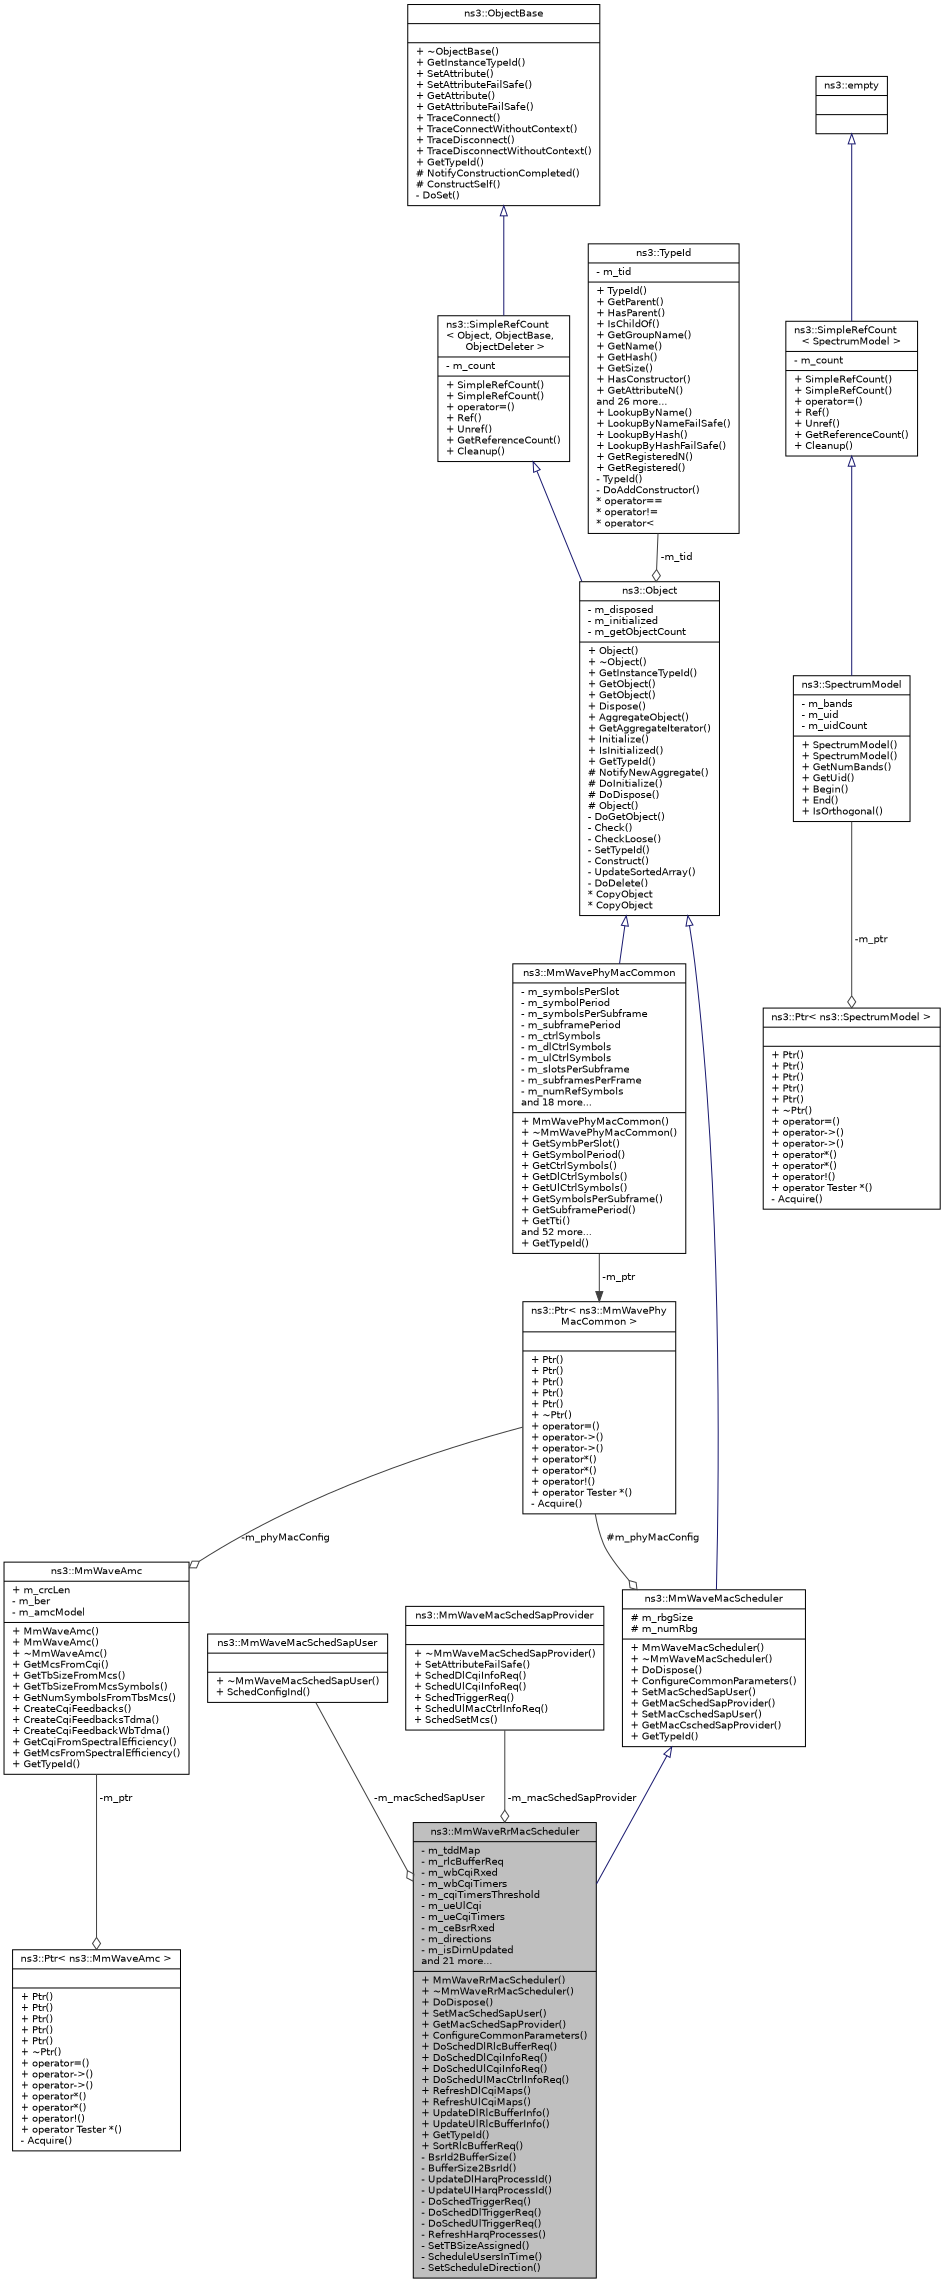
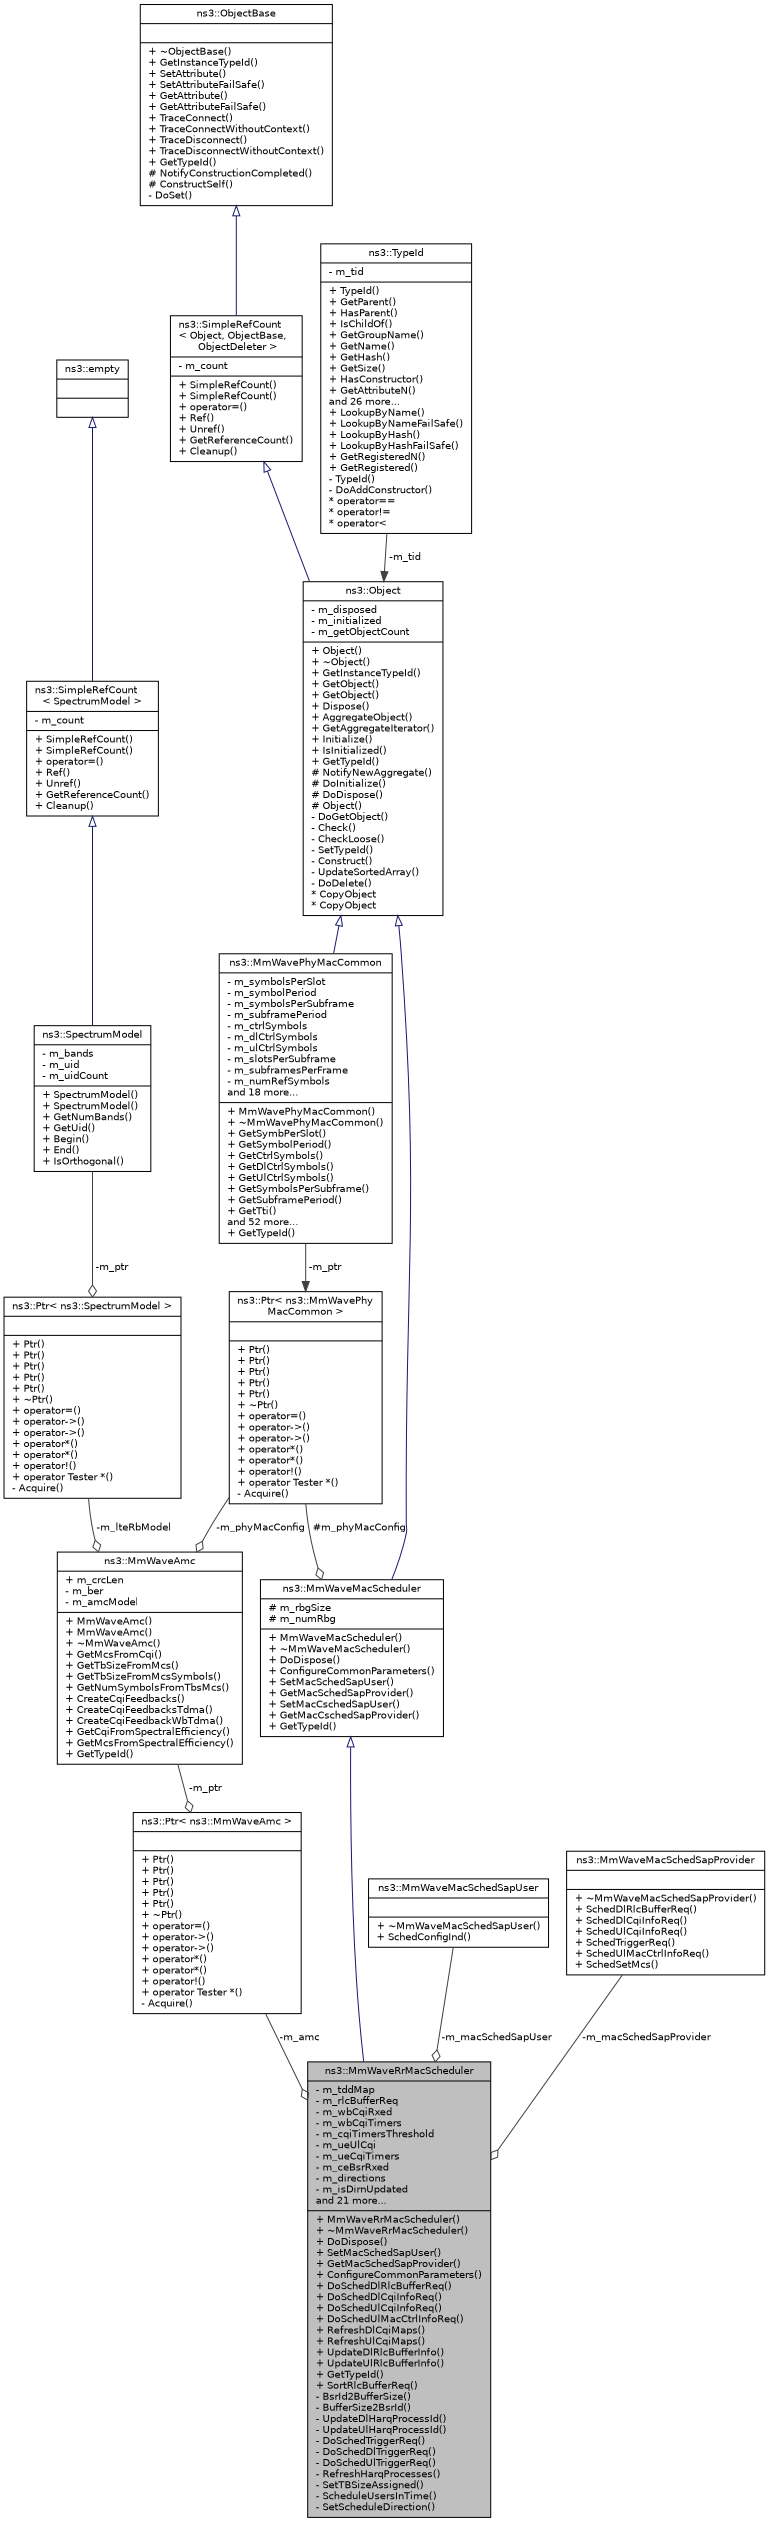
(657, 551) -> (386, 552)
none -> (91, 1519)
(472, 1665) -> (636, 1910)
none -> (284, 2051)
